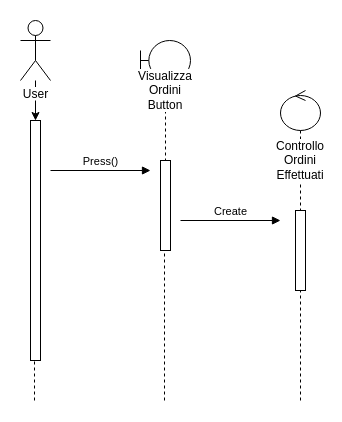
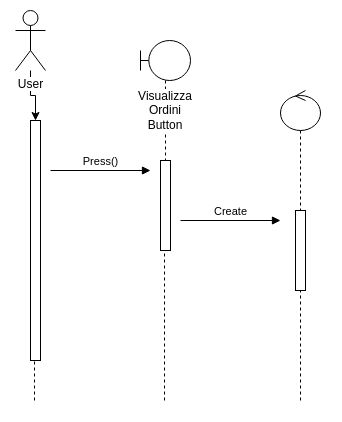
(36, 51) -> (31, 41)
(166, 91) -> (166, 111)
(301, 161) -> none
